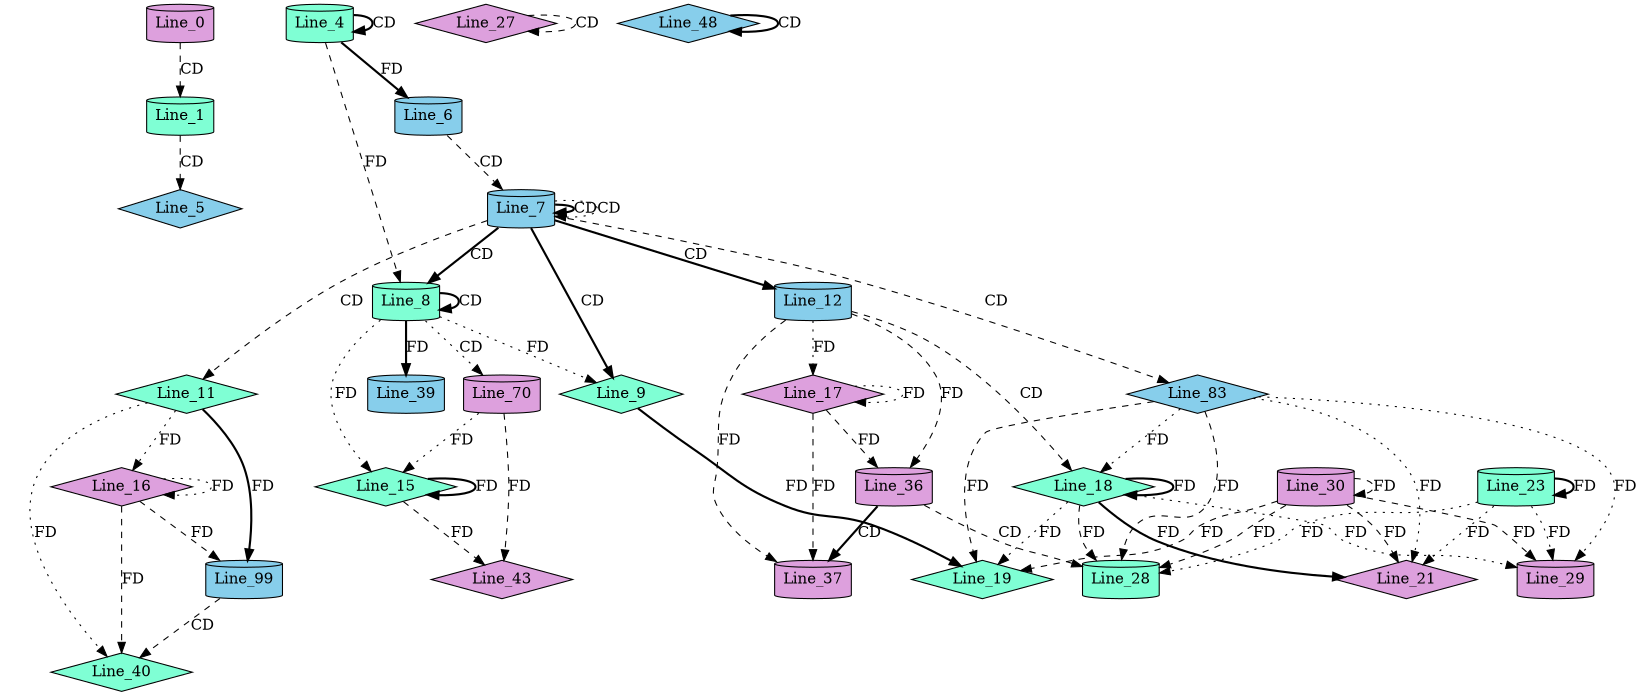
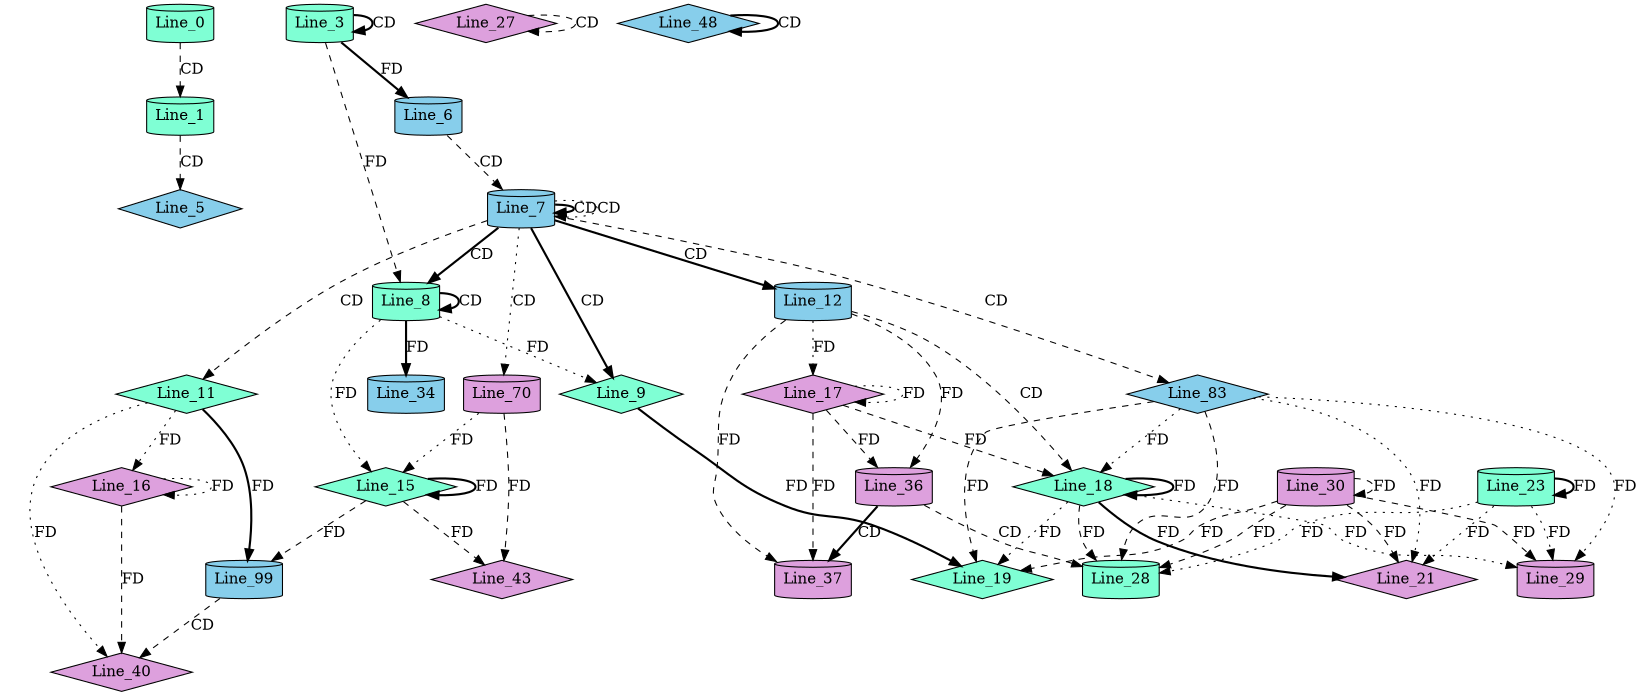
(180, 23) -> (180, 23)
(320, 23) -> (320, 23)
(450, 344) -> (512, 296)
(406, 394) -> (406, 394)
none -> (943, 439)
(175, 528) -> (323, 528)
(122, 672) -> (122, 672)
